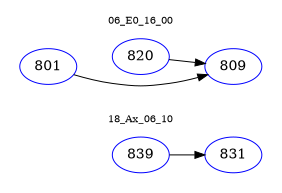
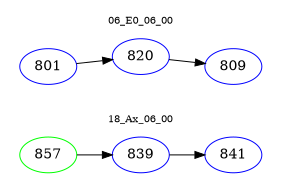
(141, 21) -> (141, 21)
(136, 86) -> (90, 62)
(141, 120) -> (141, 120)
none -> (48, 155)
(233, 155) -> (233, 155)
